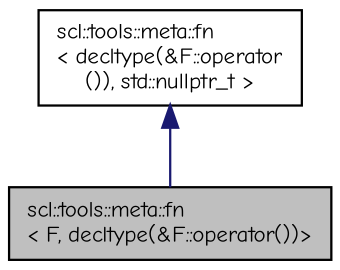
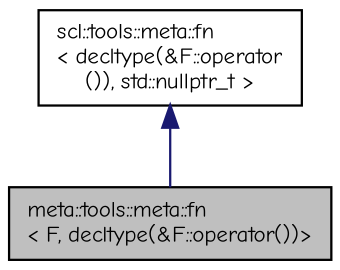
(170, 224) -> (170, 224)
